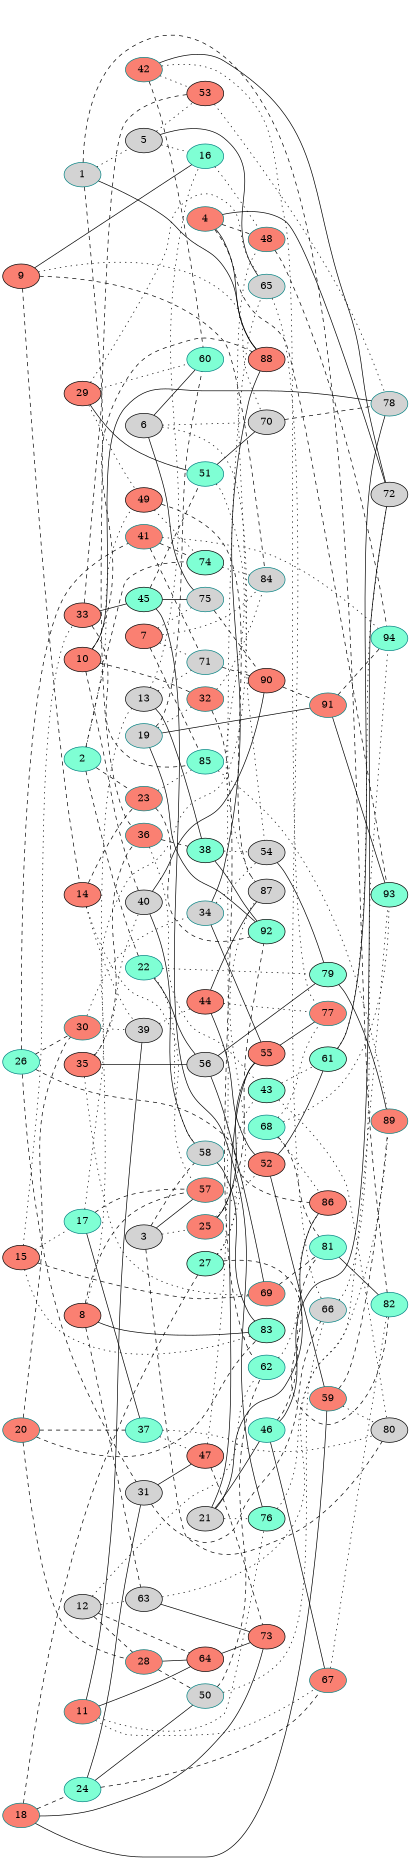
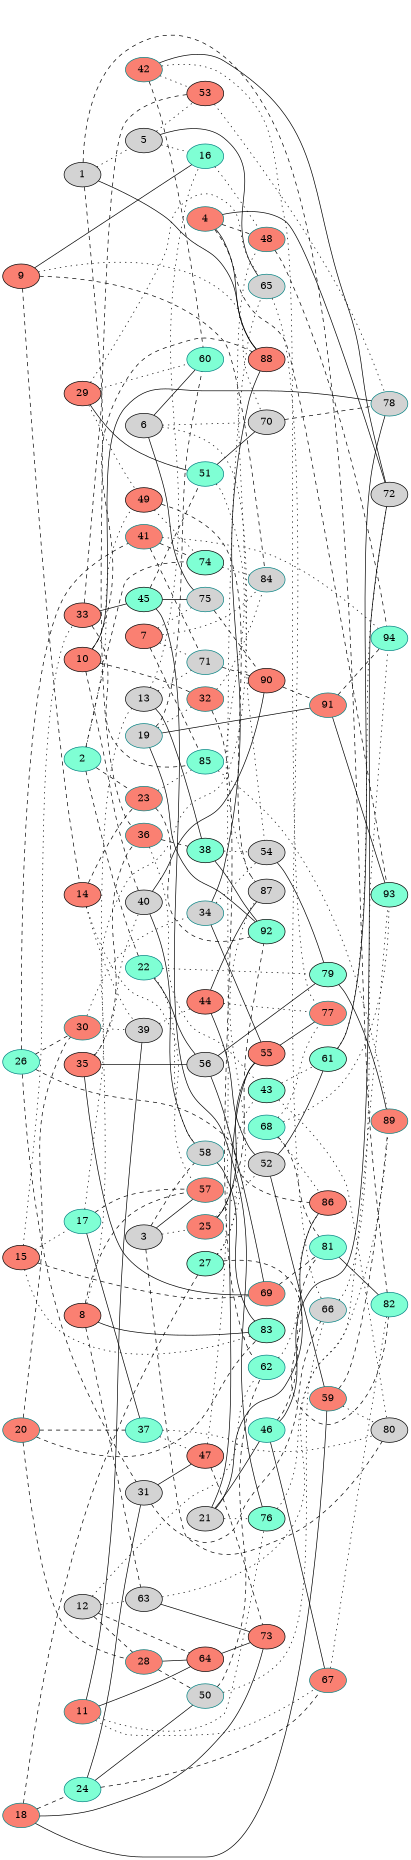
(83, 175) -> (83, 175)
(267, 1164) -> (267, 1164)
(111, 1225) -> (111, 1225)
